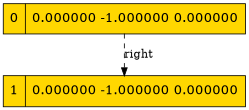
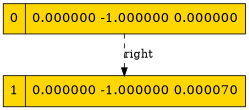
(135, 90) -> (135, 90)
